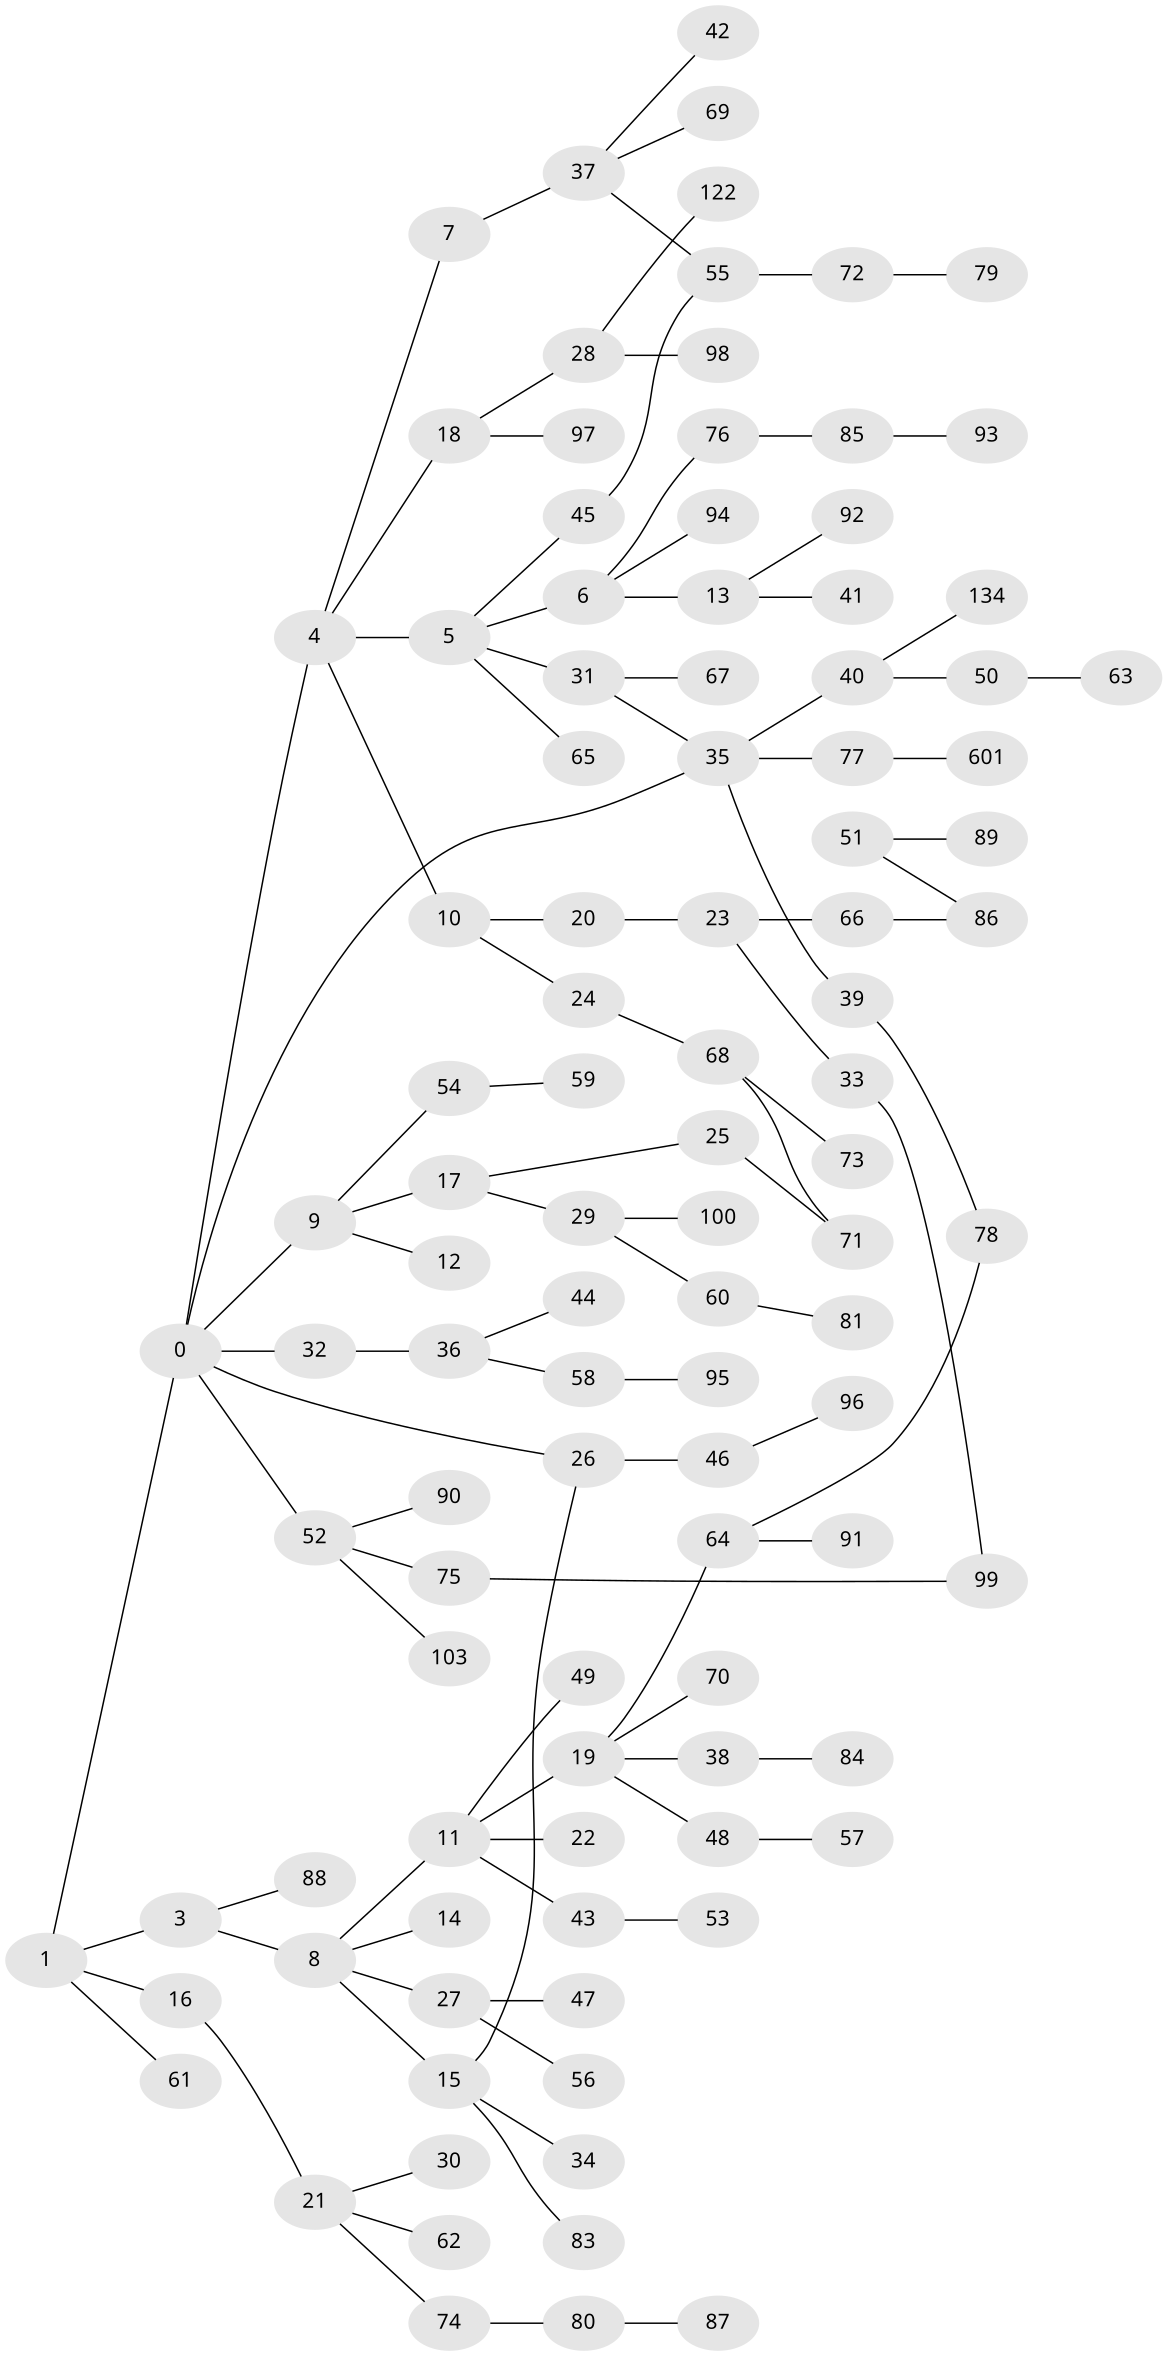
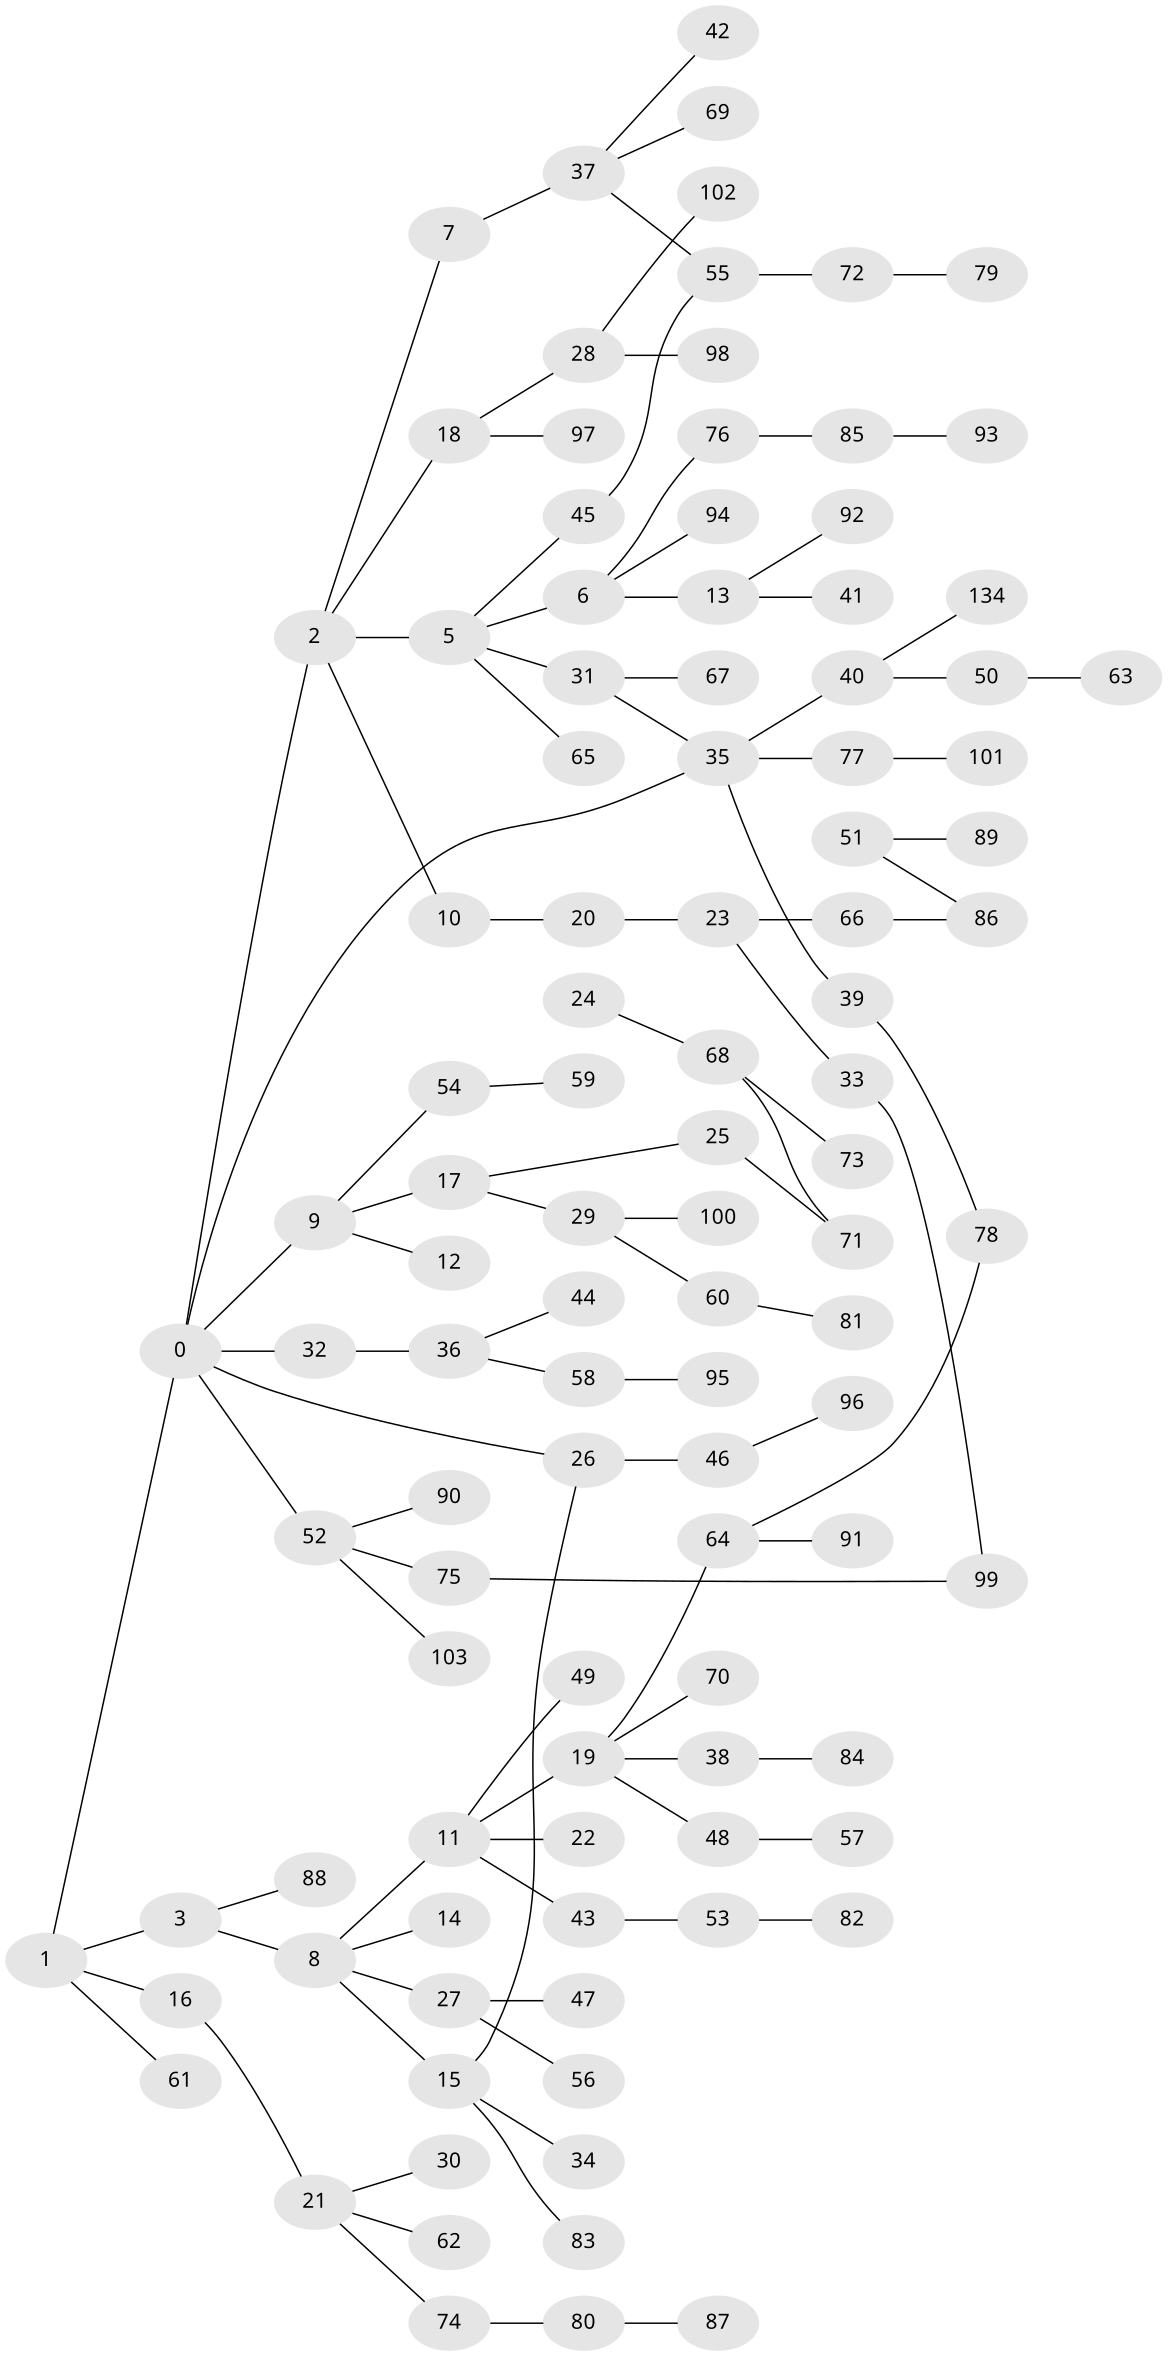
(718, 194) -> (718, 194)
(315, 638) -> (315, 638)
(987, 758) -> (987, 758)
(517, 960) -> none
none -> (853, 1920)
